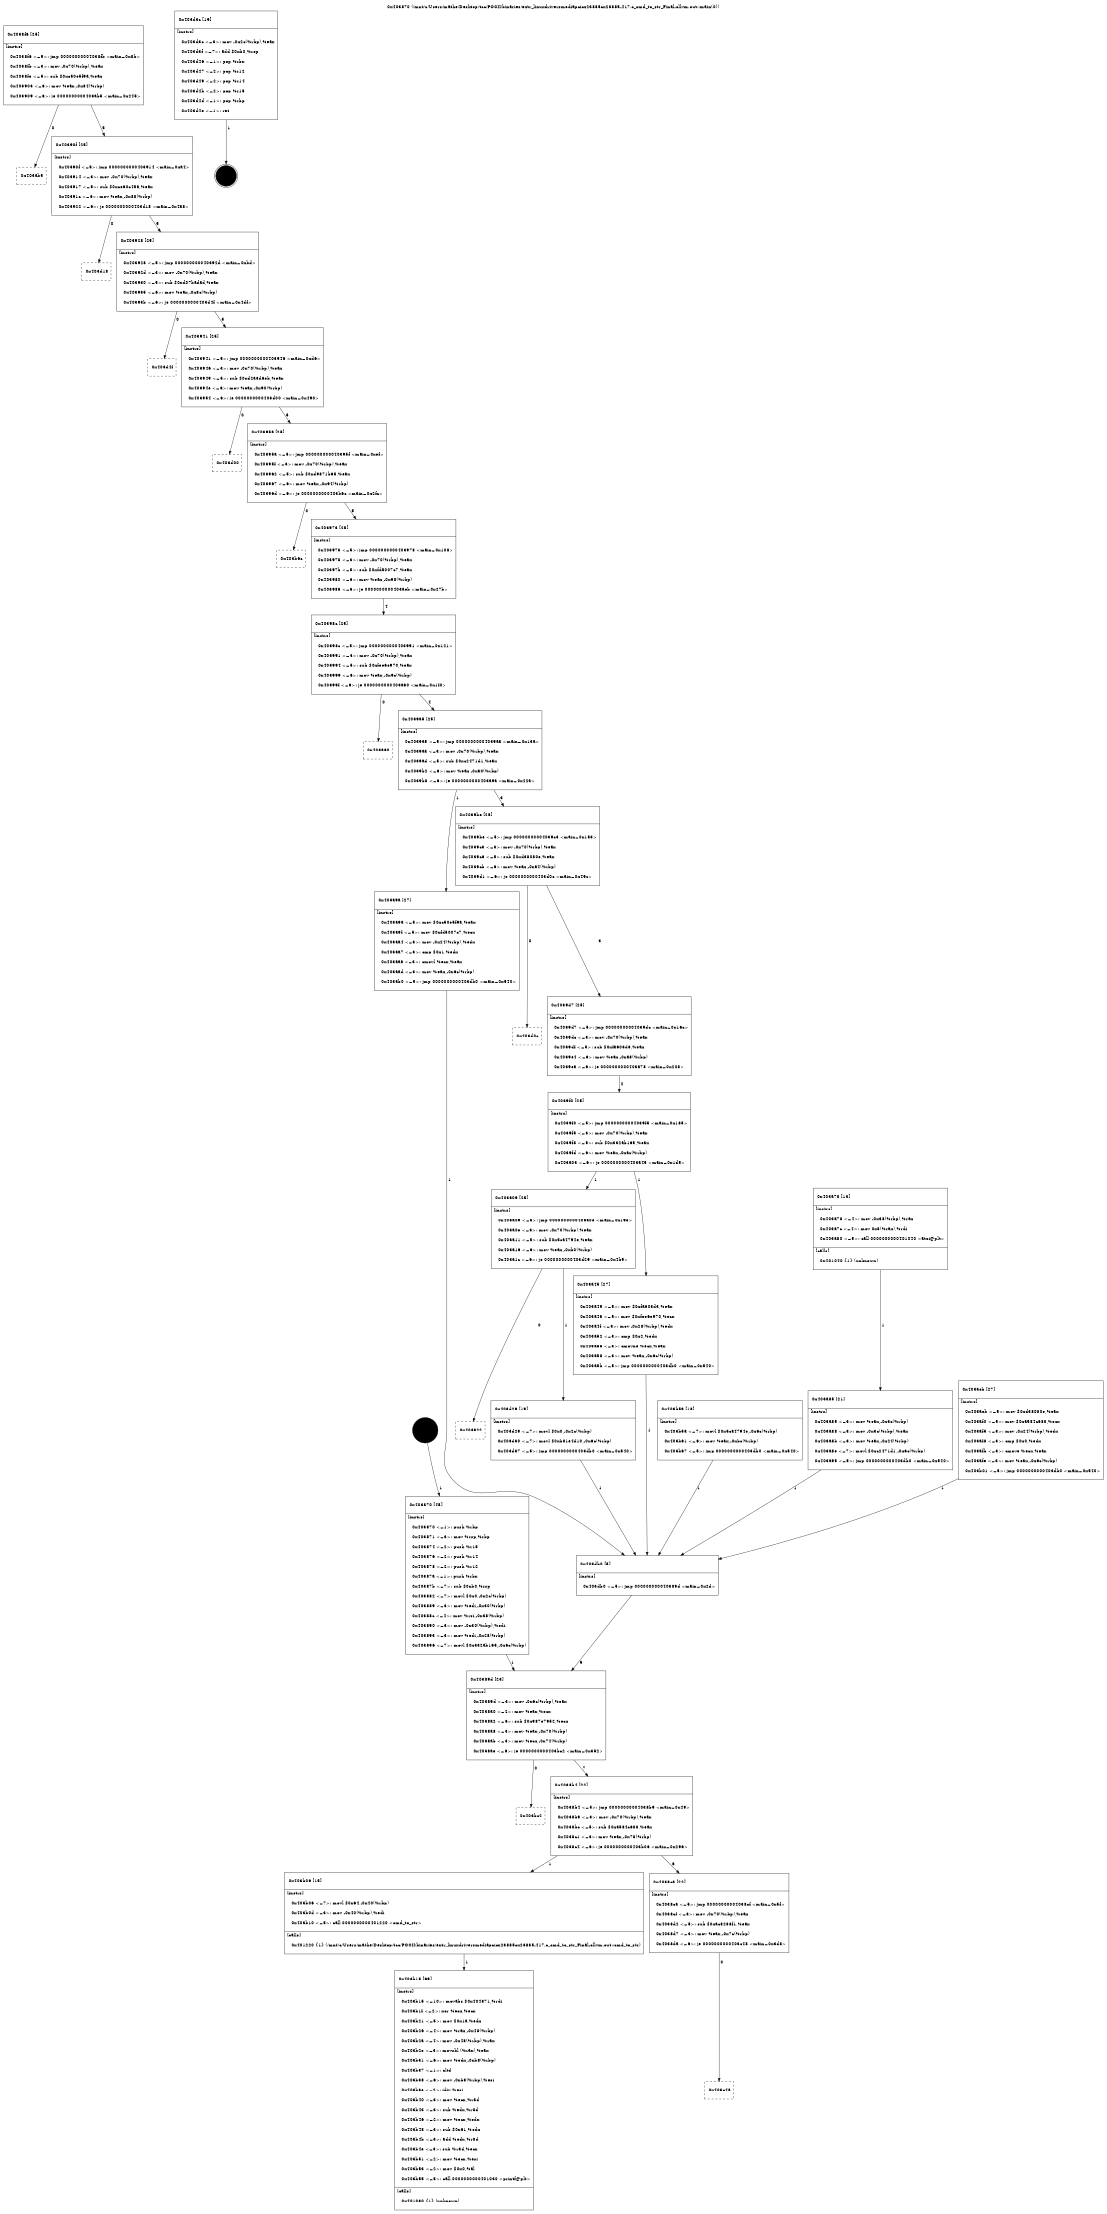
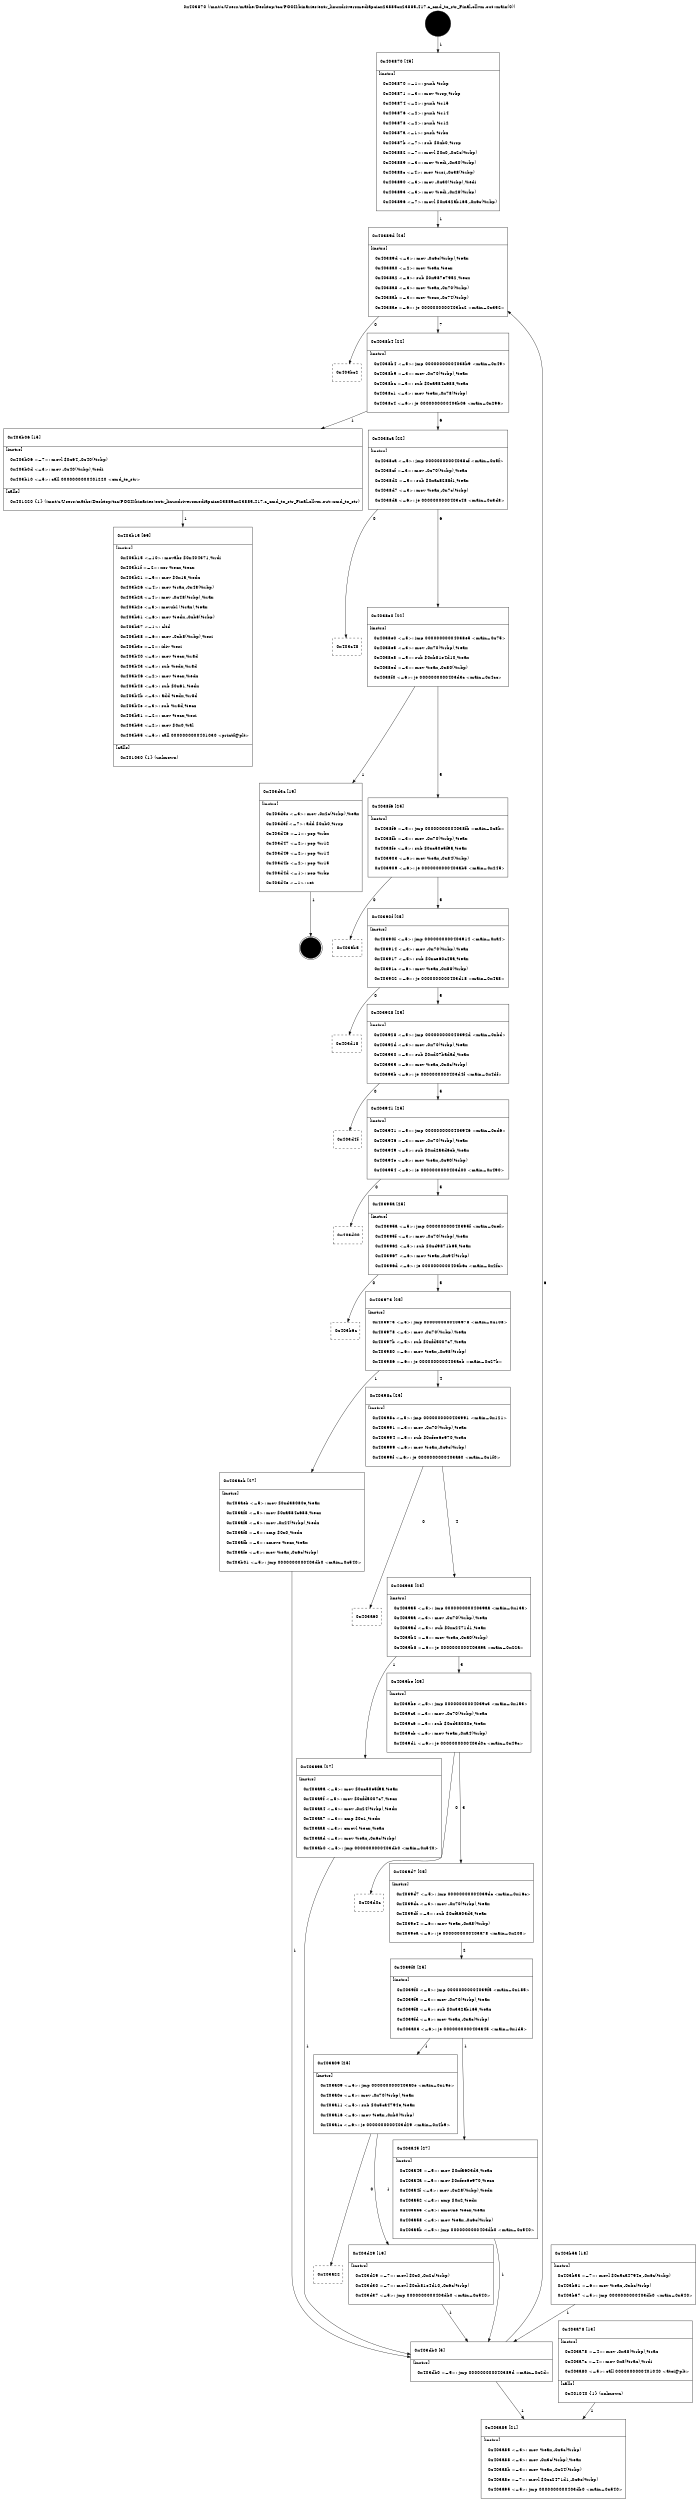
none -> (438, 647)
none -> (341, 1417)
(753, 1512) -> (509, 2399)
